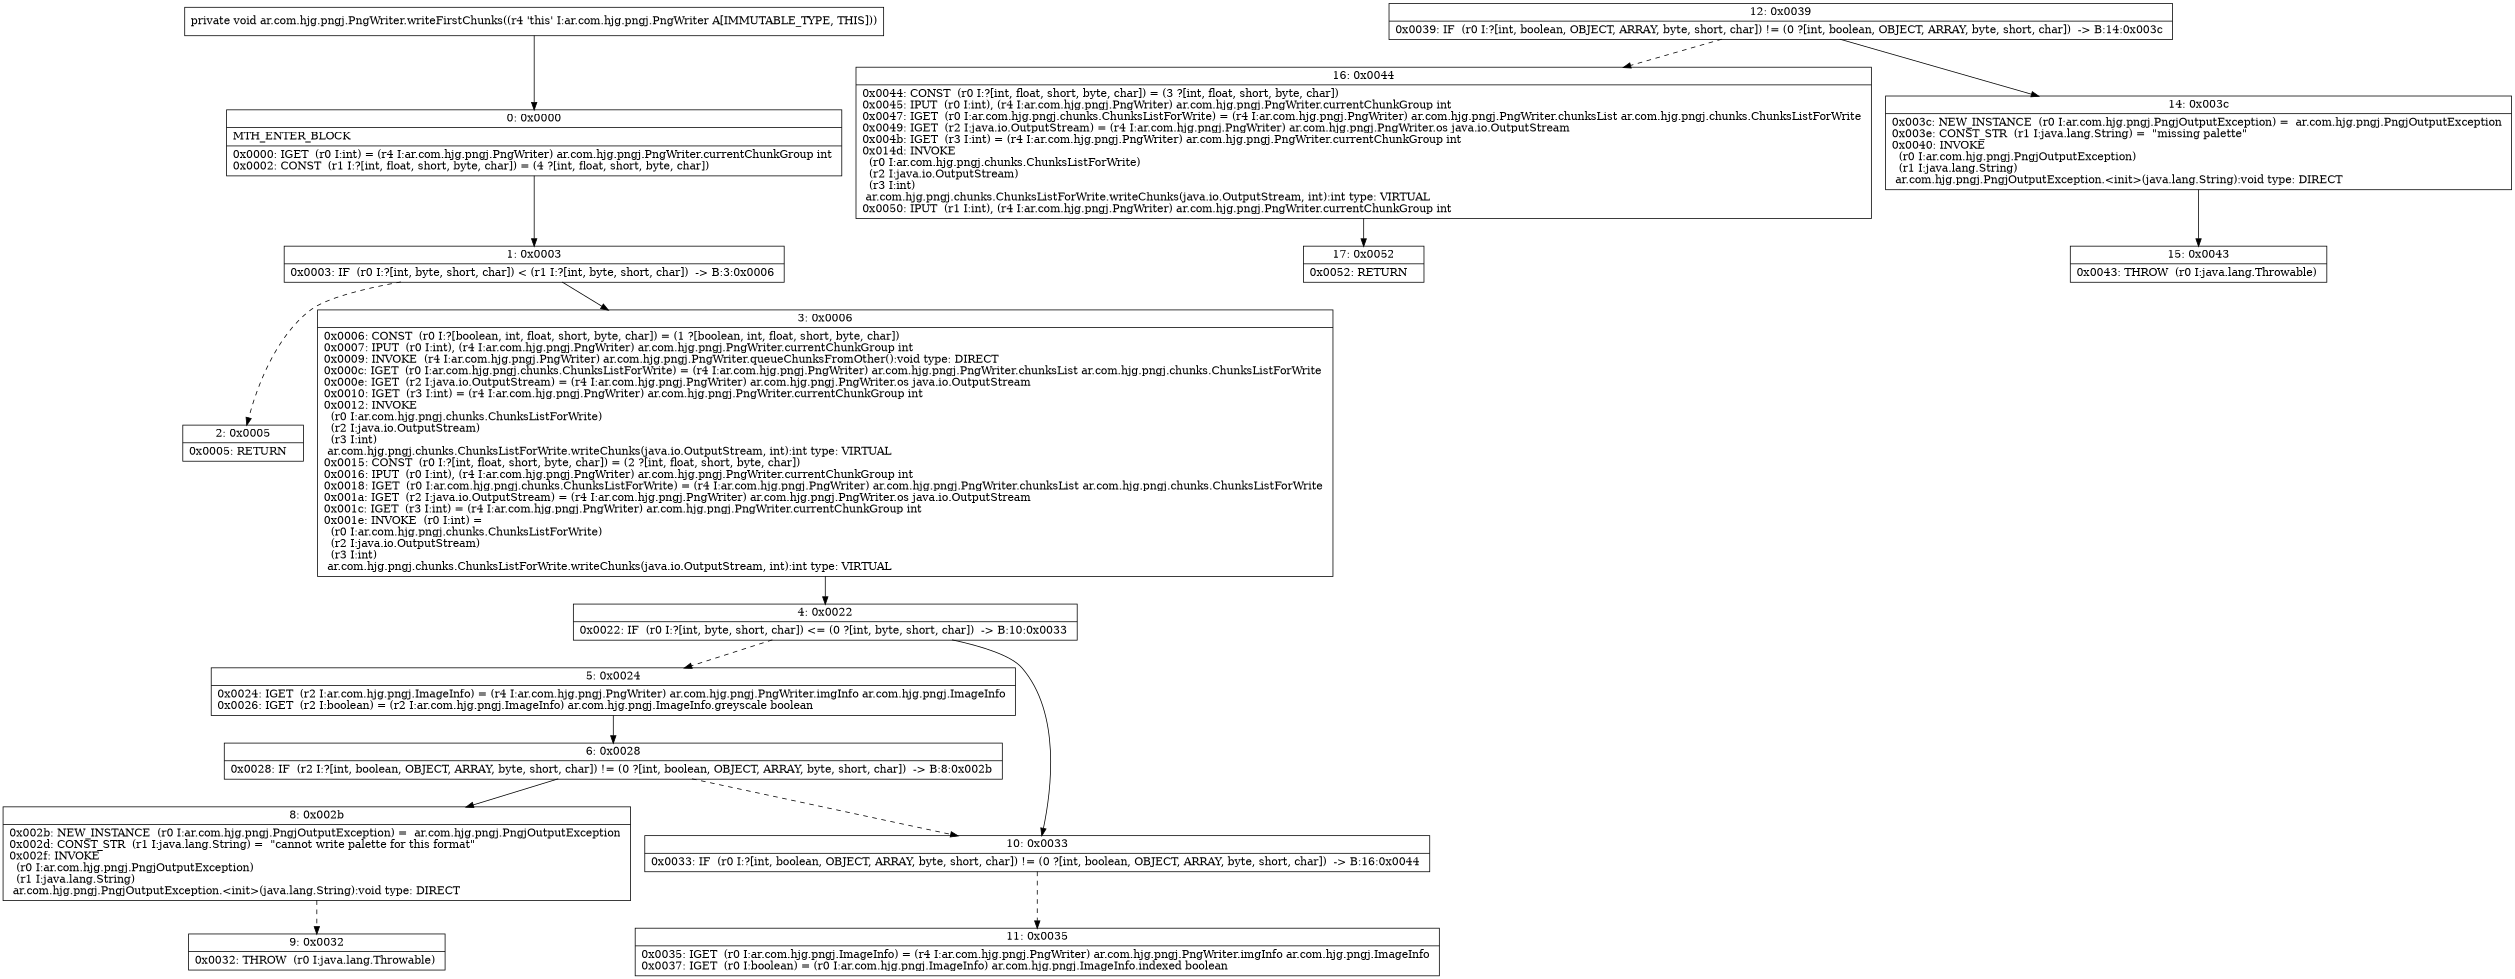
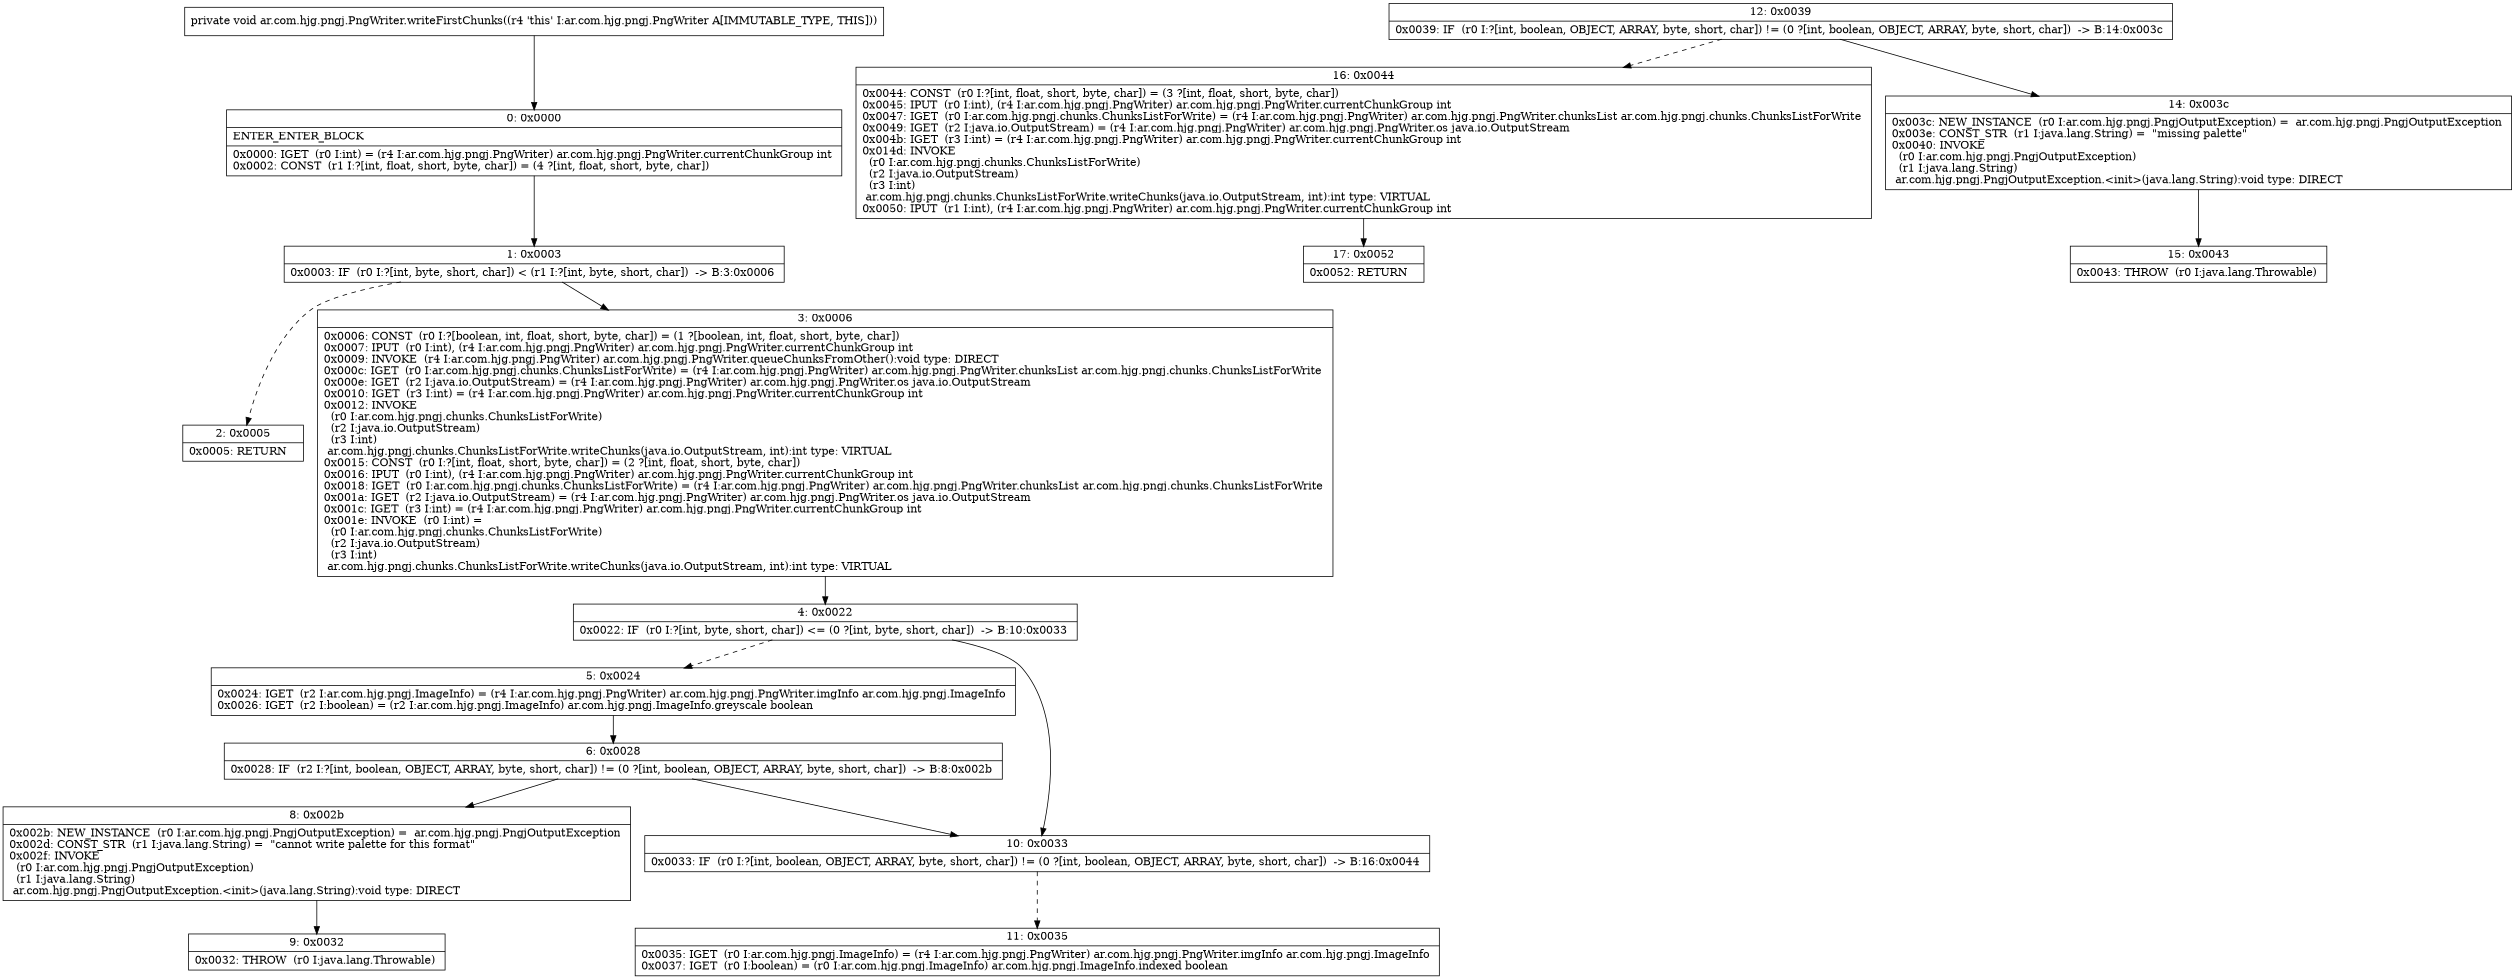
(292, 136) -> (298, 136)
(821, 807) -> (821, 807)
(317, 913) -> (317, 913)
